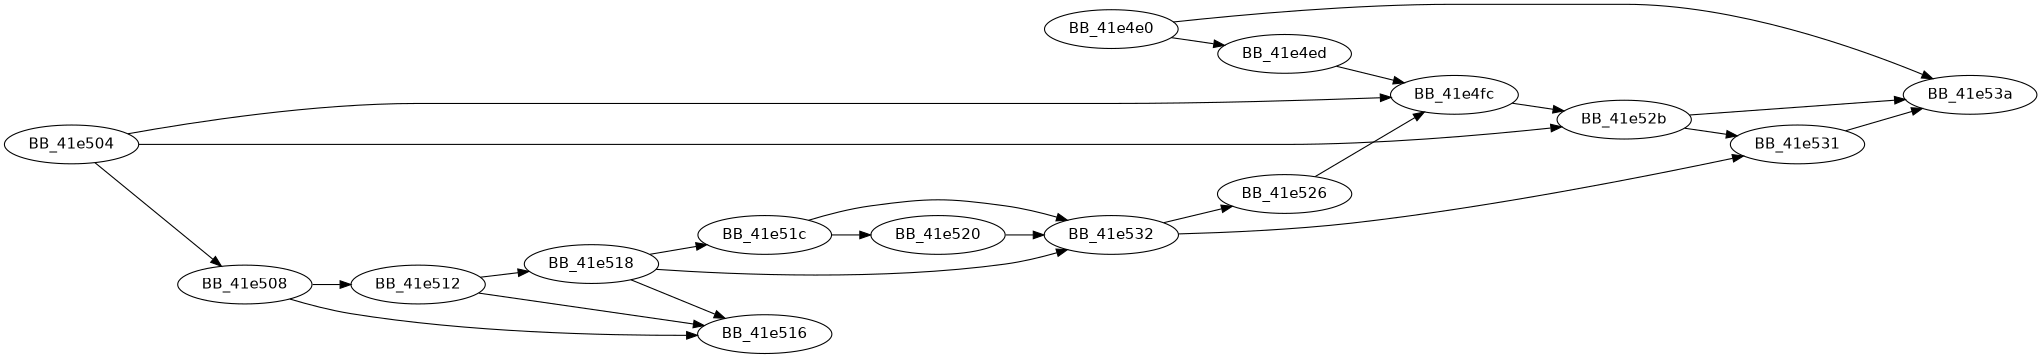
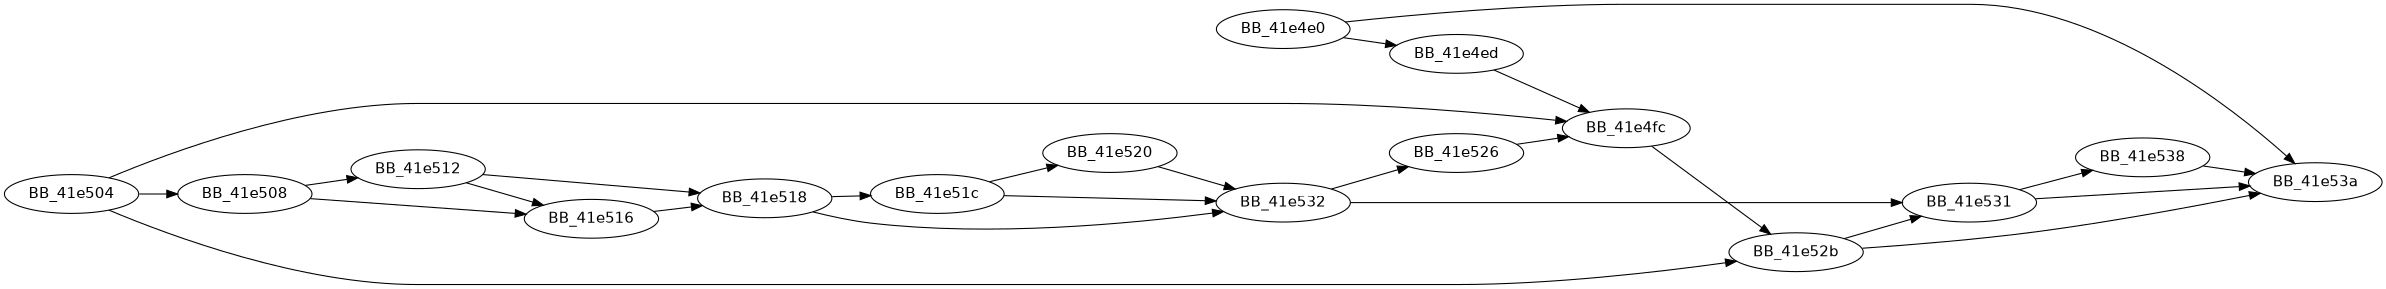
none -> (2143, 157)
(673, 297) -> (673, 209)
